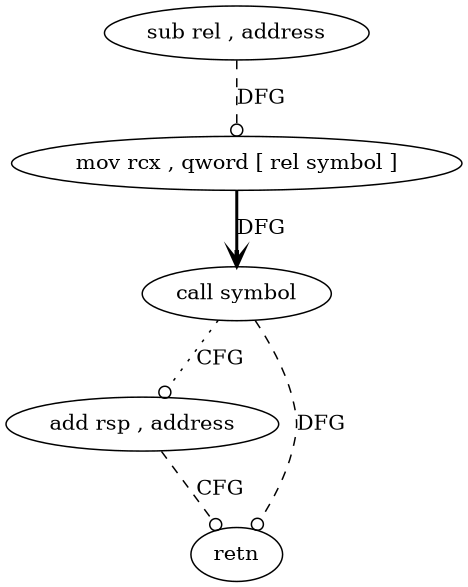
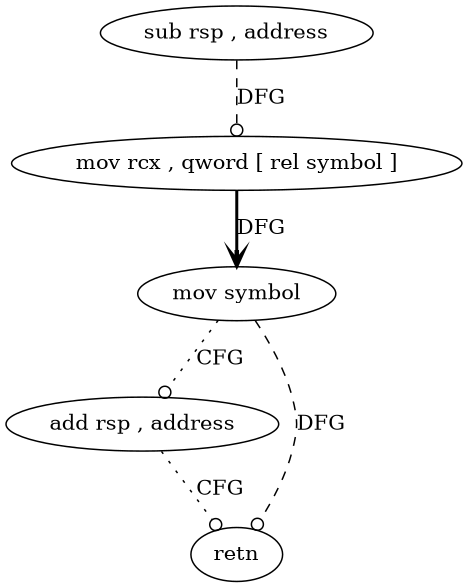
(237, 33) -> (237, 33)
(237, 294) -> (237, 294)
(187, 485) -> (187, 485)
